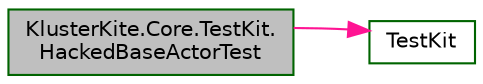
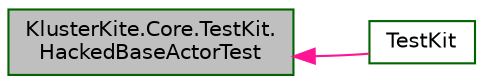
(321, 28) -> (342, 55)
